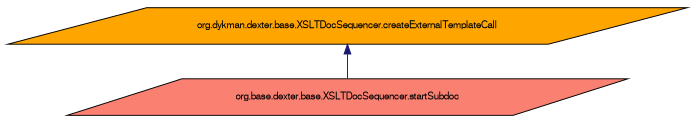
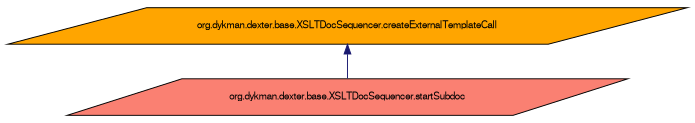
(347, 97) -> (347, 97)
